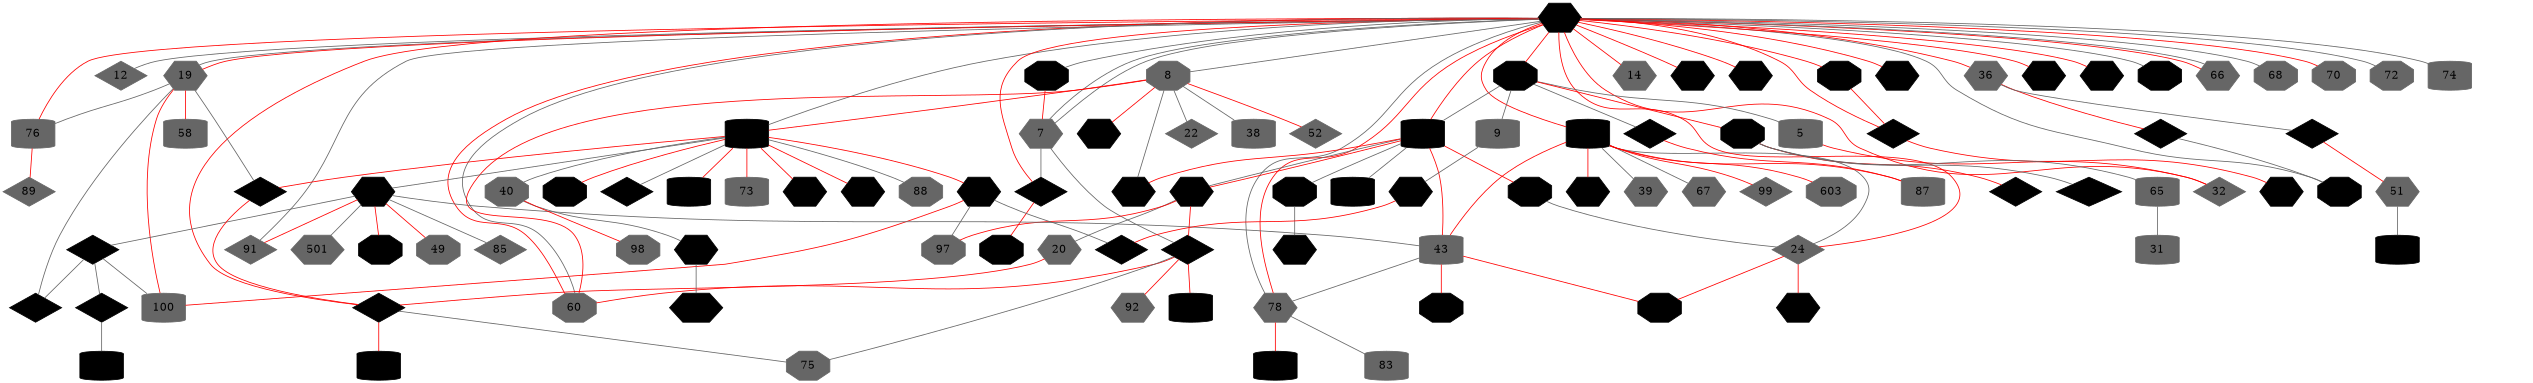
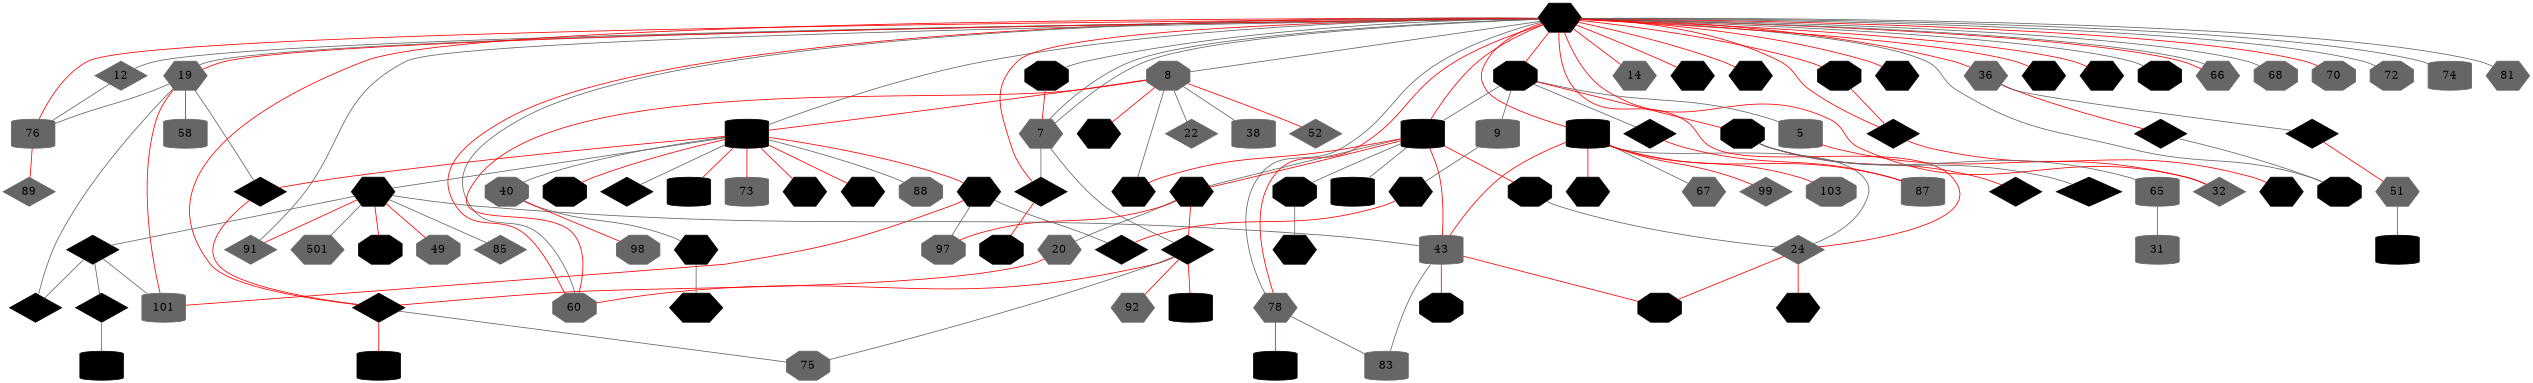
none -> (2508, 76)
none -> (81, 102)
(1646, 192) -> none
(1831, 192) -> (1831, 192)
(1356, 280) -> (1406, 306)
(164, 308) -> (164, 308)
